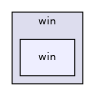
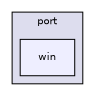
(47, 22) -> (47, 22)
